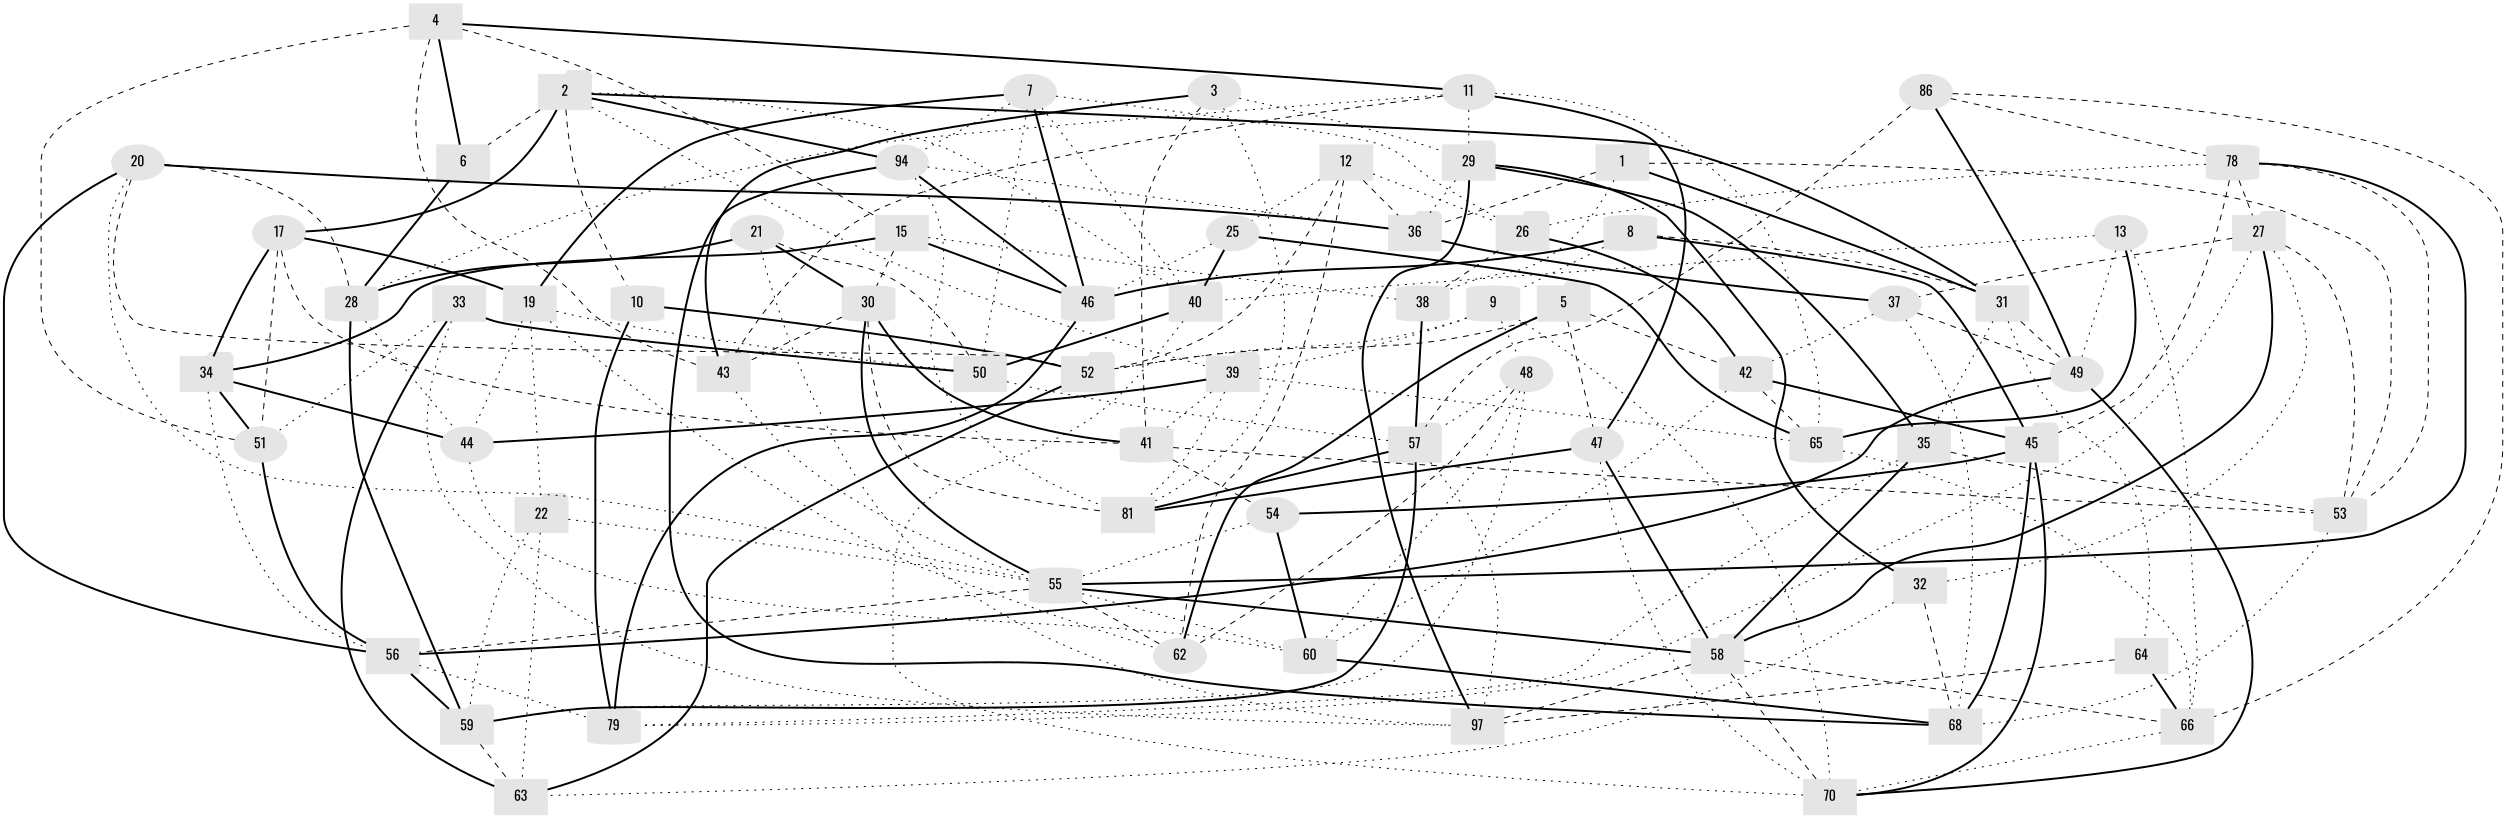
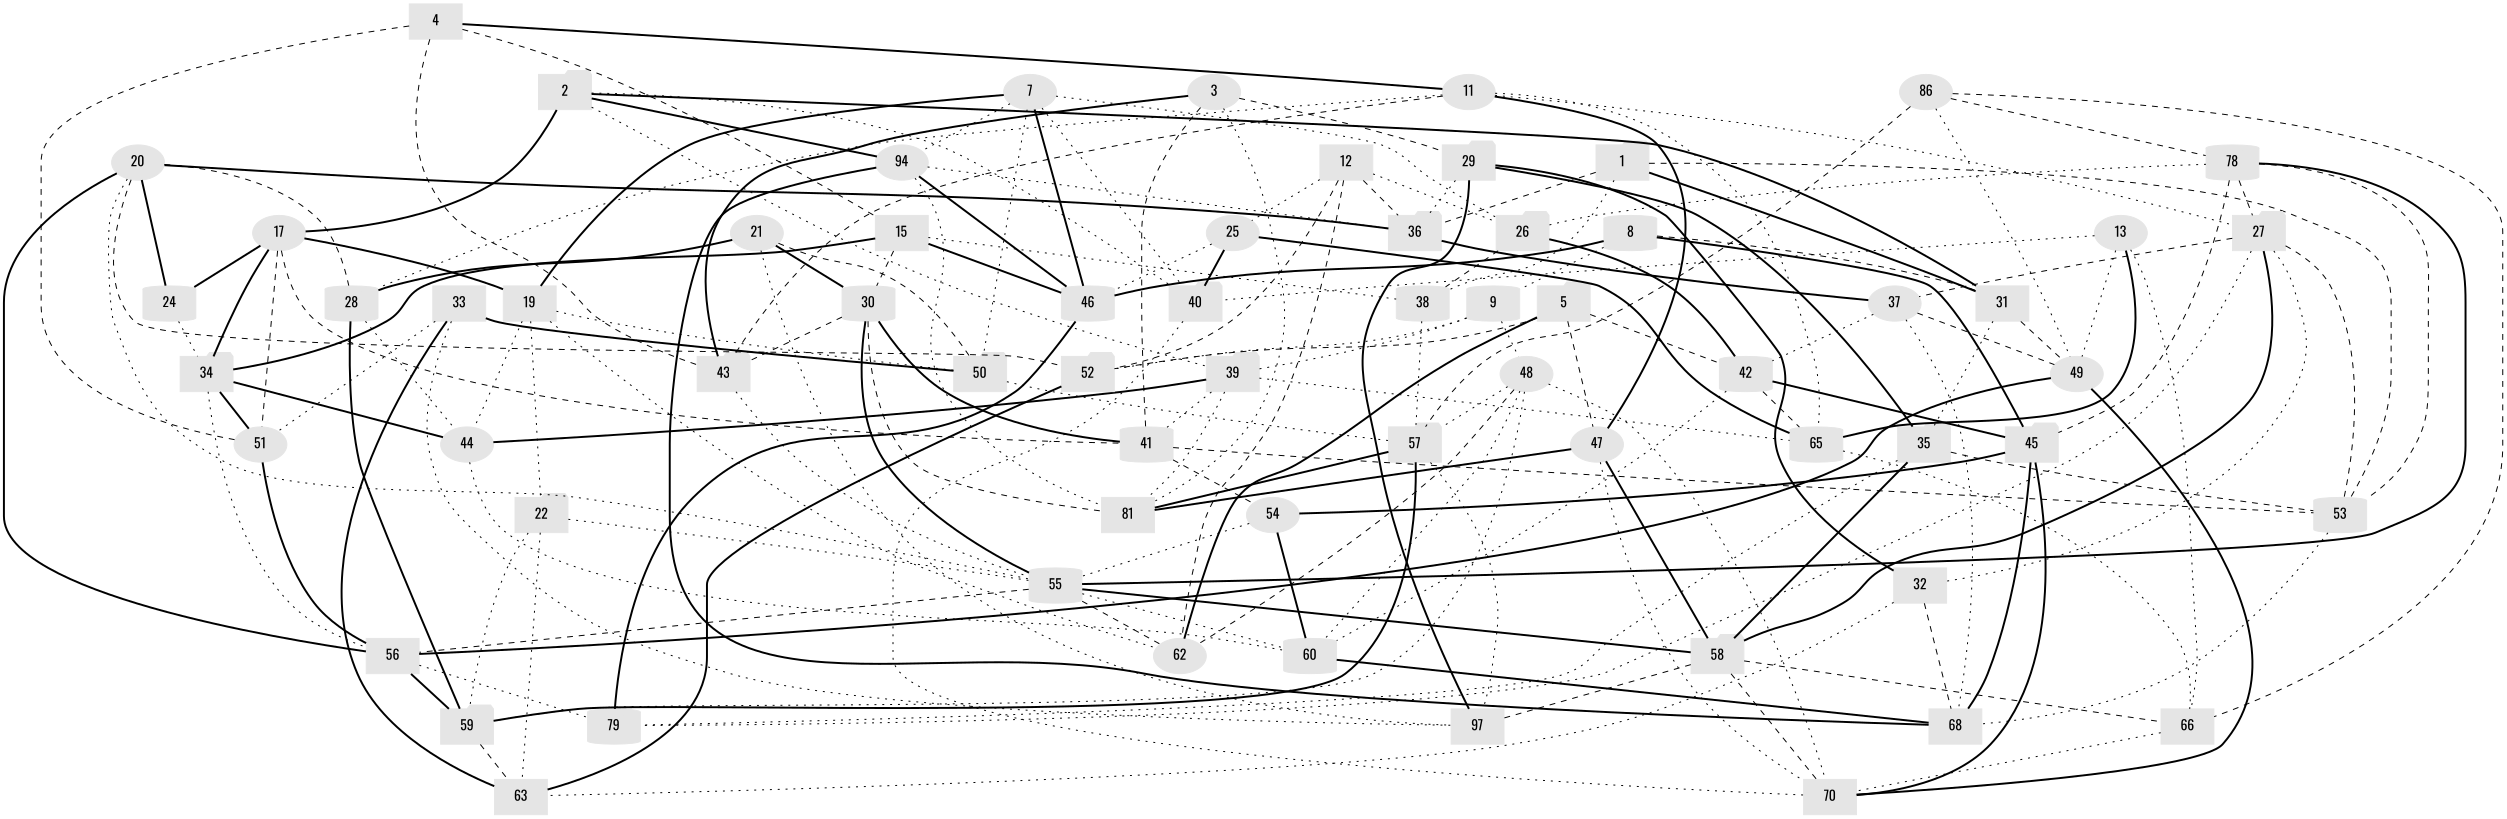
(1326, 118) -> (1326, 118)
(1469, 126) -> (1848, 139)
(463, 163) -> none
(2008, 230) -> (2008, 230)
none -> (169, 304)
(637, 304) -> none
(1088, 339) -> none
(1419, 374) -> (1419, 374)
(1729, 497) -> (1727, 550)
(2141, 656) -> none
